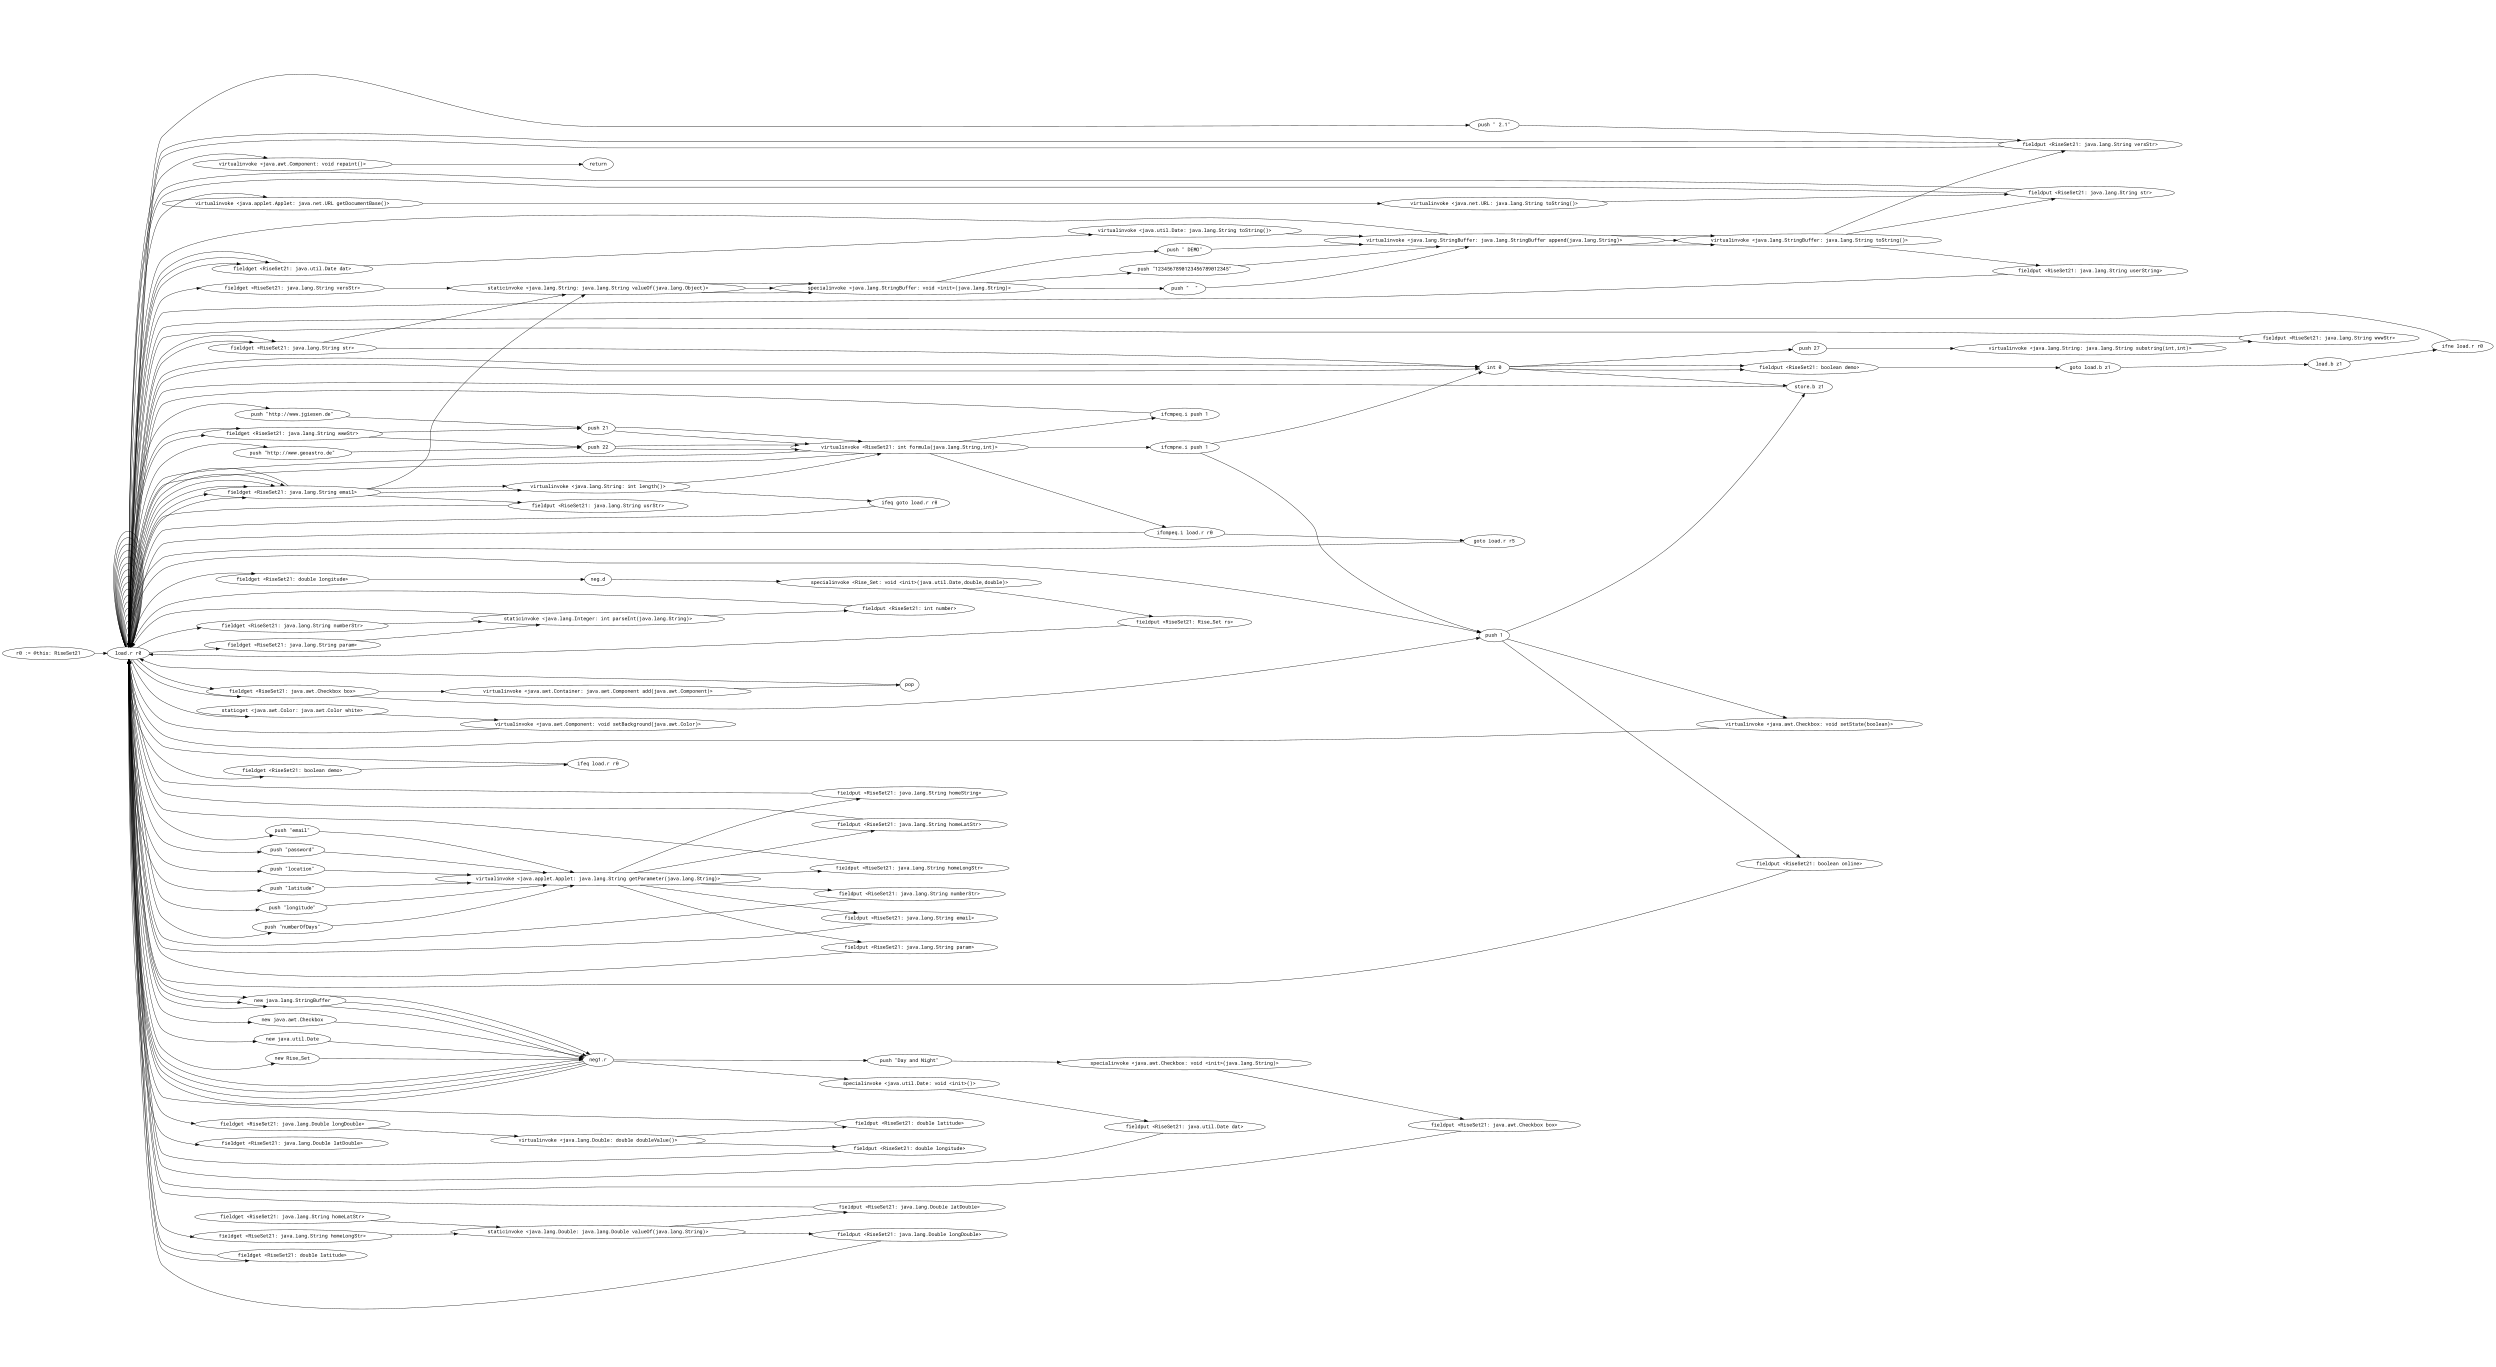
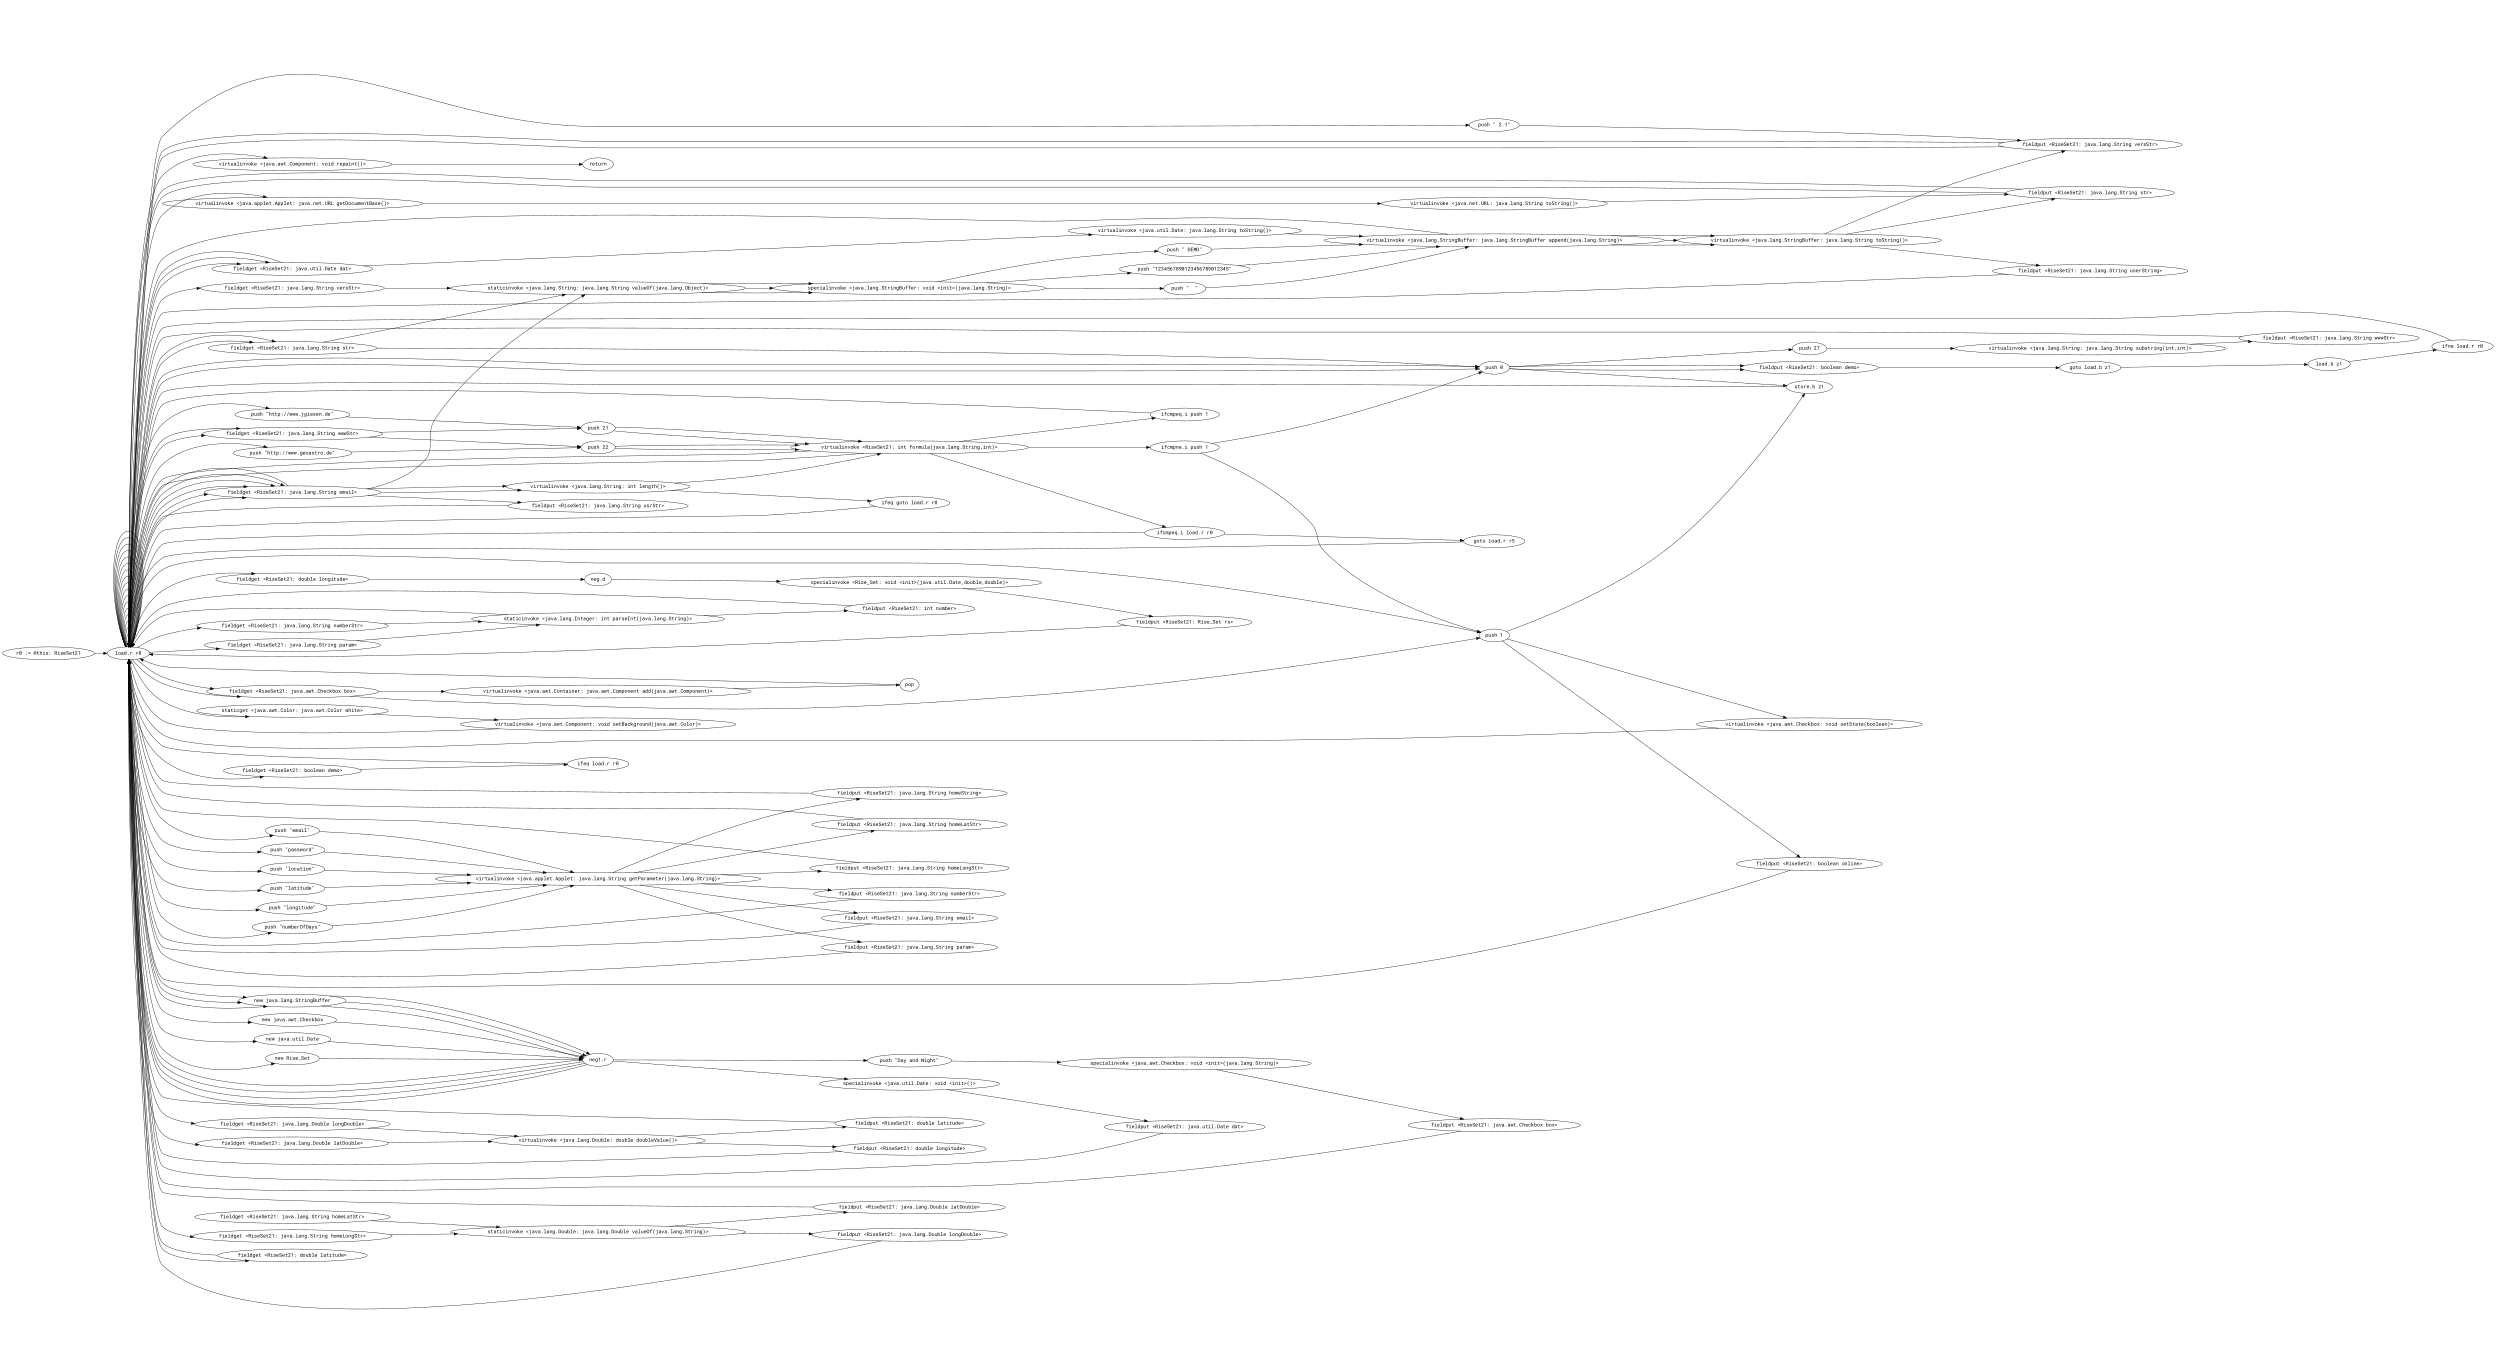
(1494, 368) -> (1494, 368)
none -> (438, 1142)
